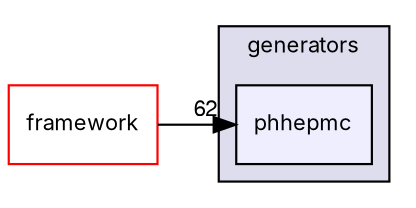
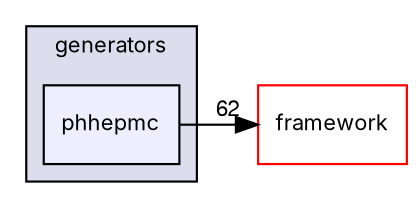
(186, 125) -> (210, 125)
